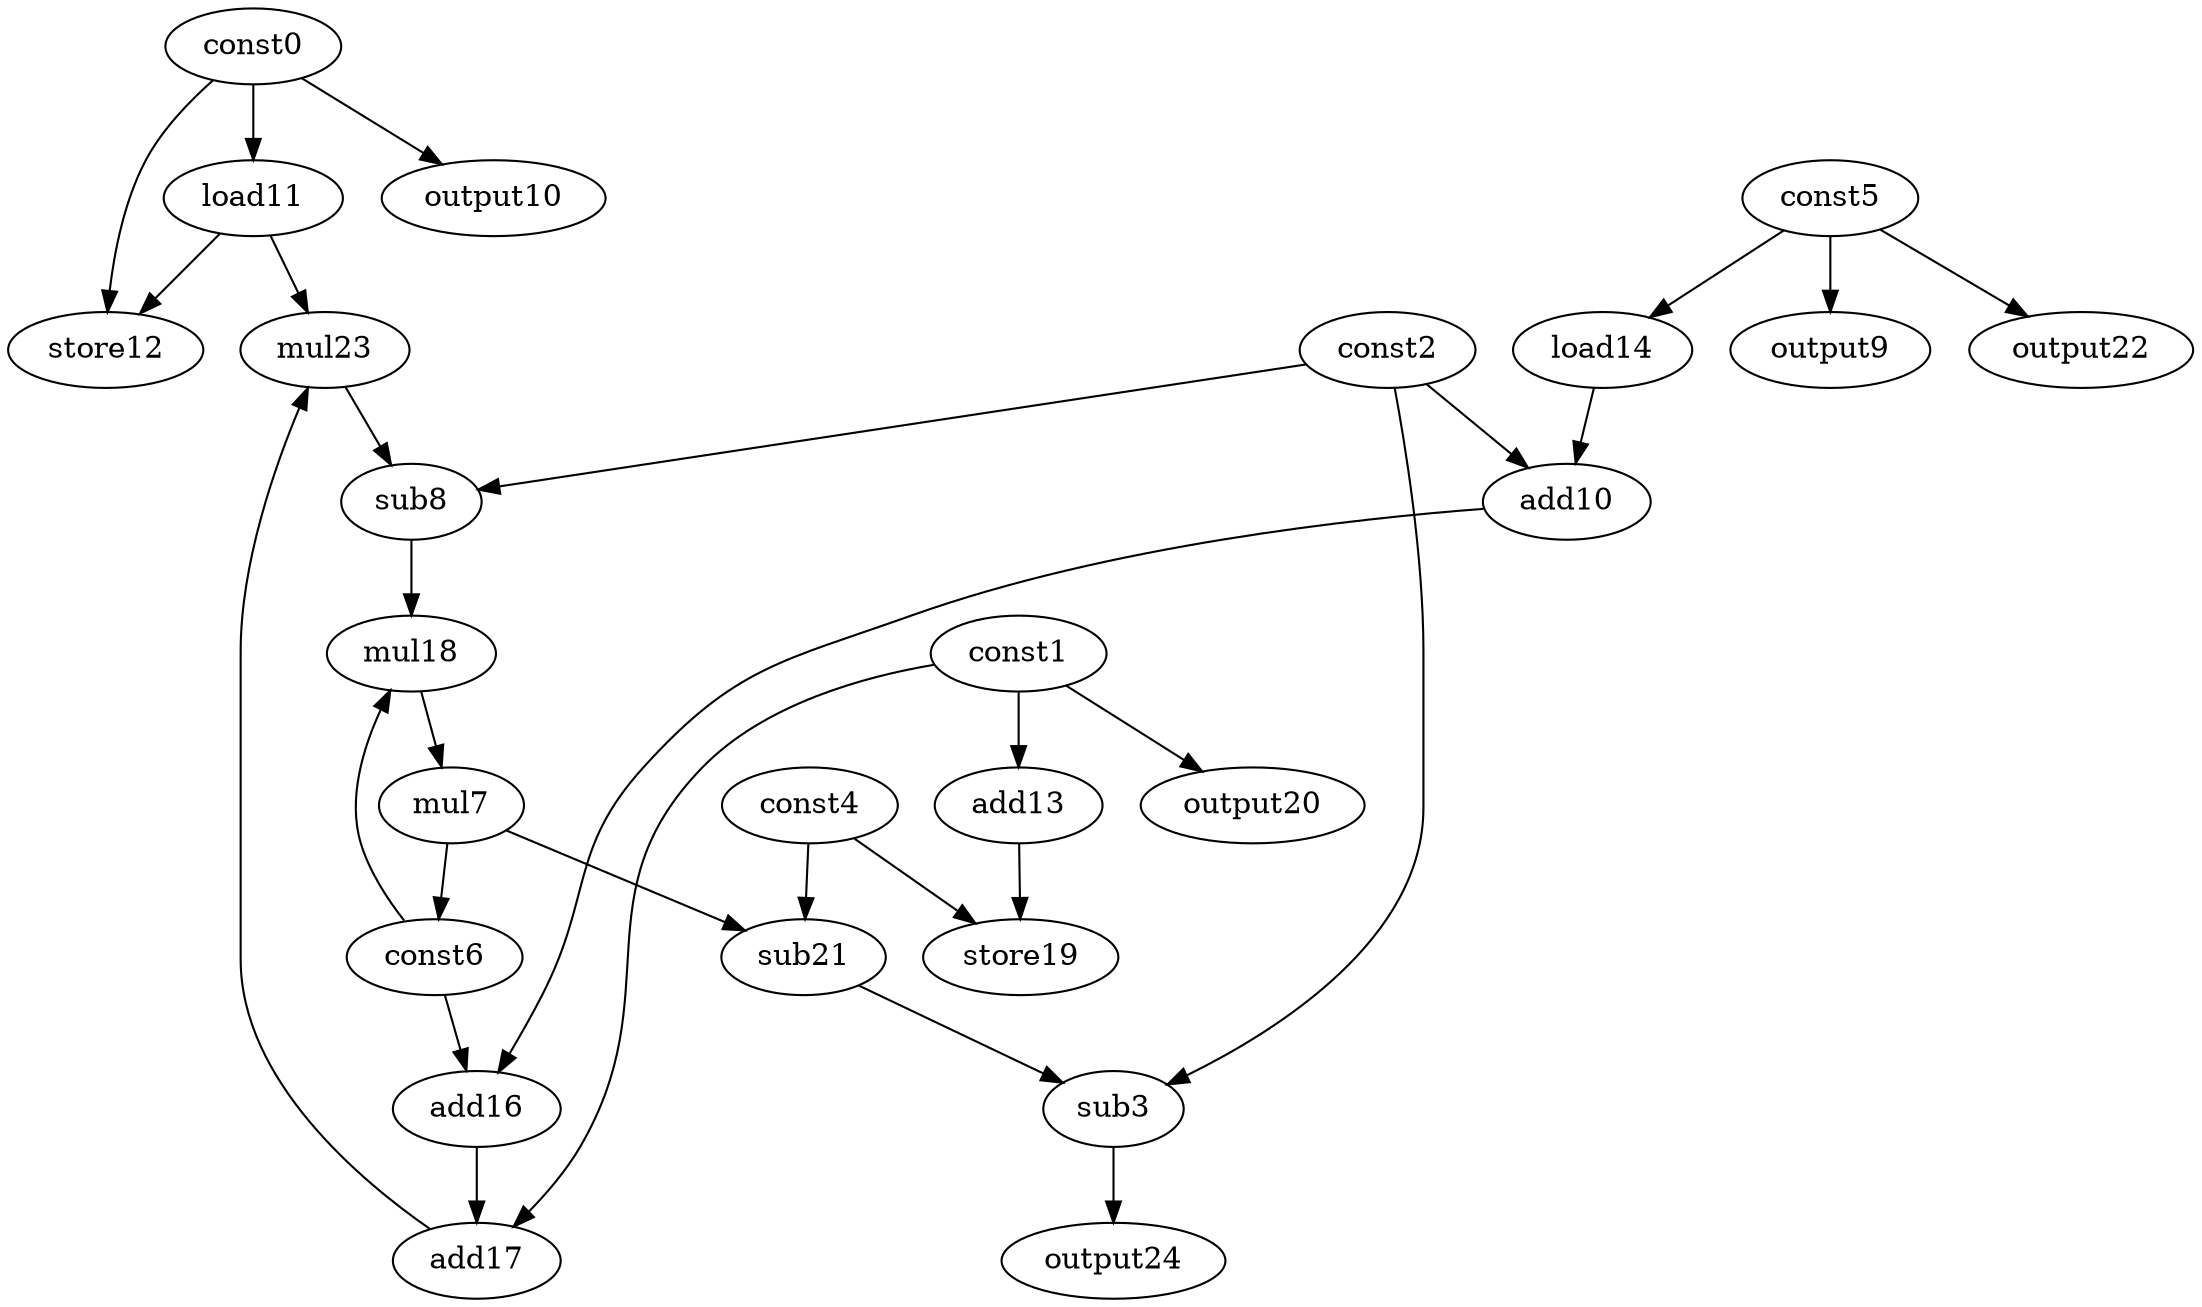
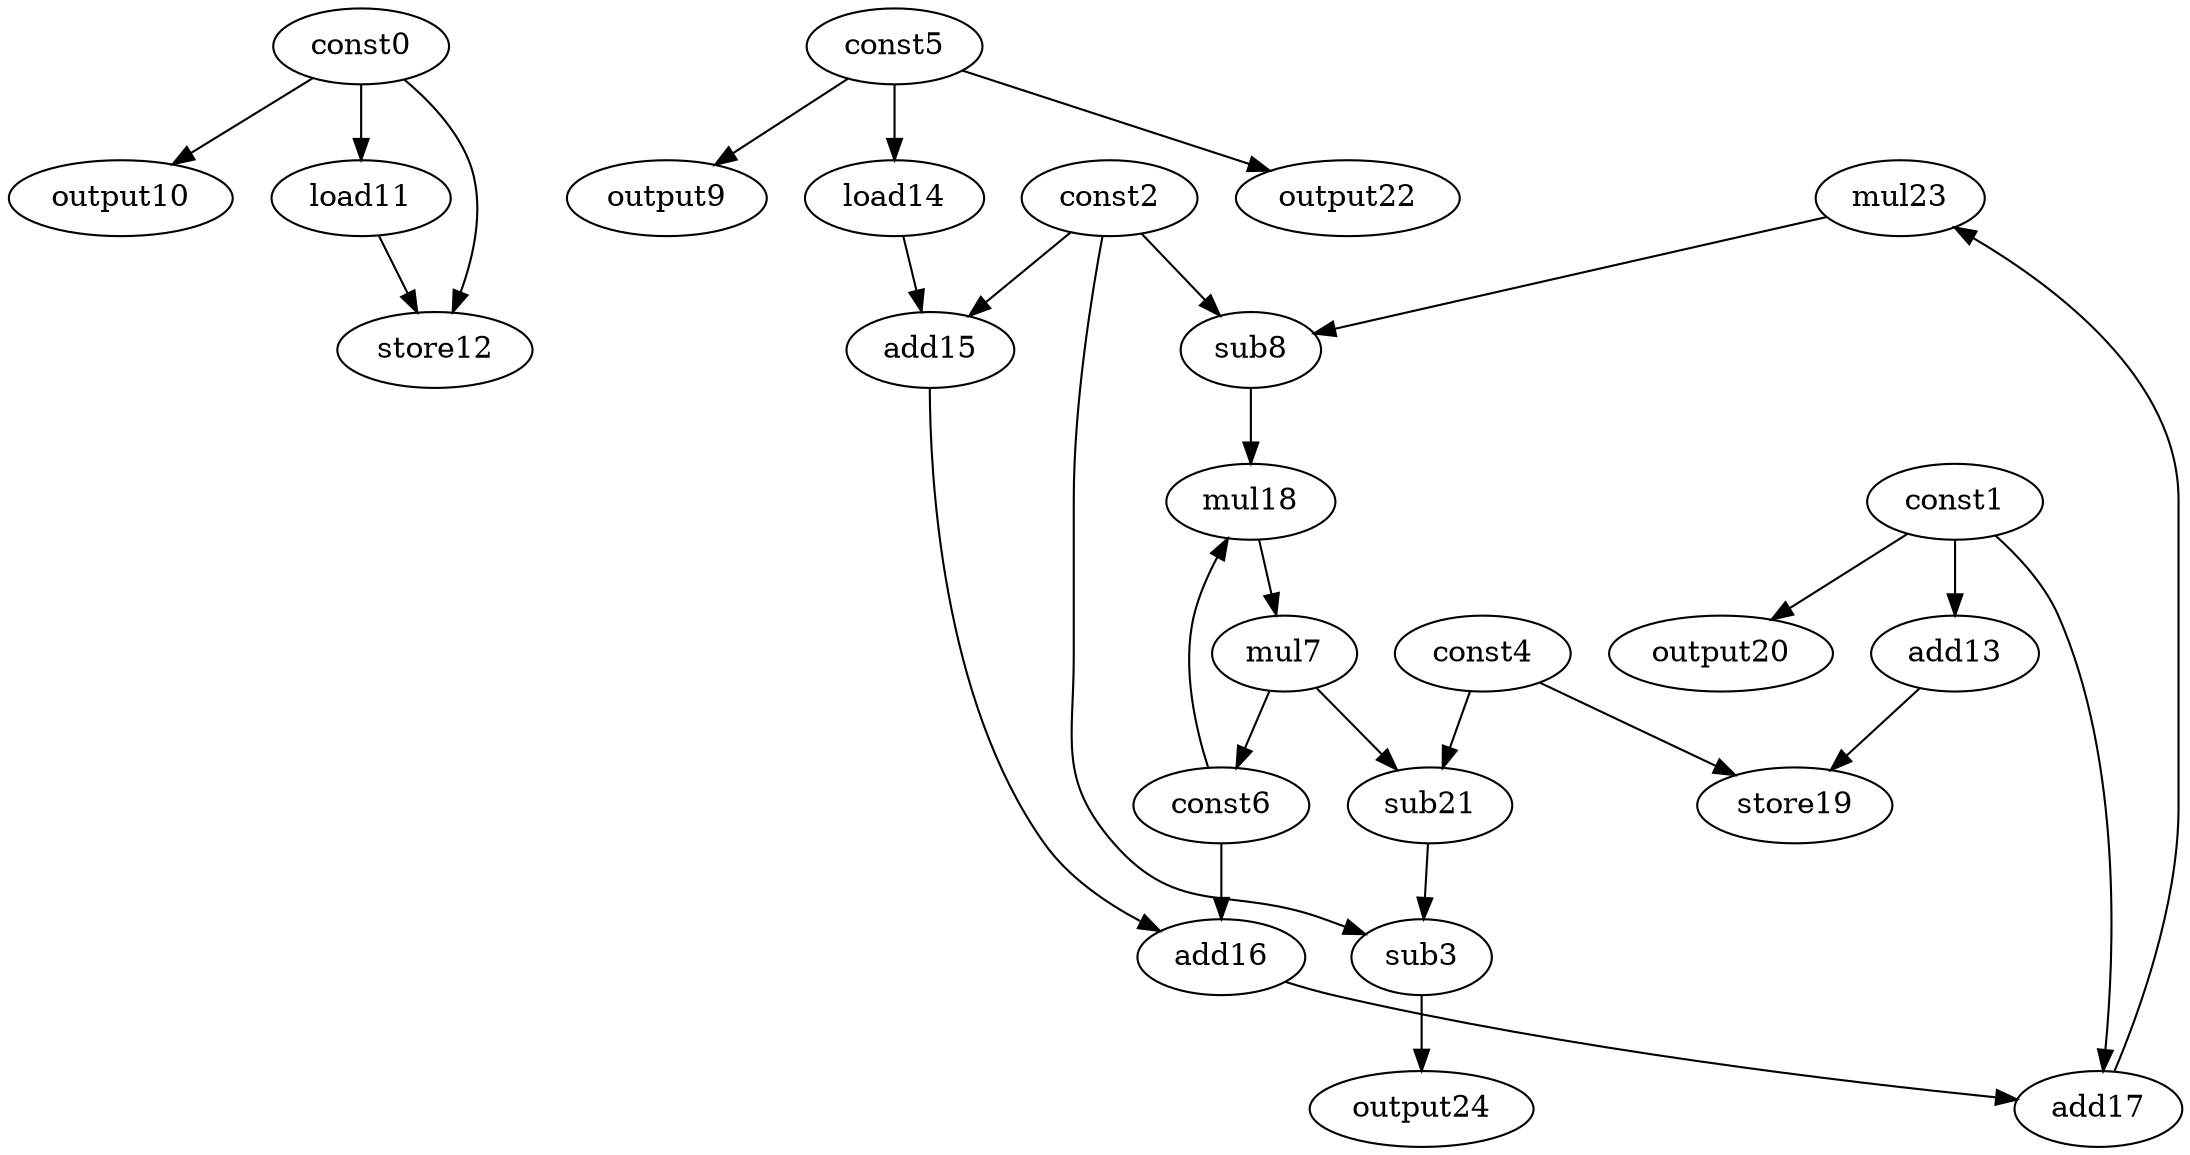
(285, 265) -> none
(1567, 502) -> (930, 350)
